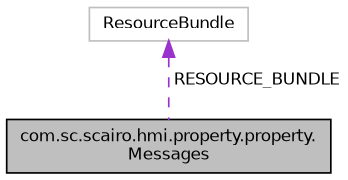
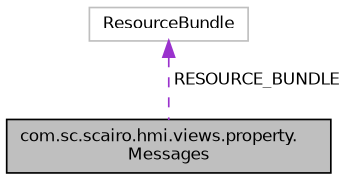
(169, 146) -> (169, 146)
